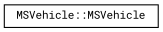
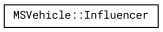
(81, 16) -> (81, 16)
